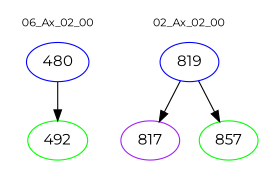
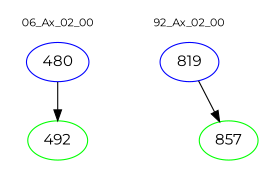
(189, 23) -> (189, 23)
(150, 140) -> none
